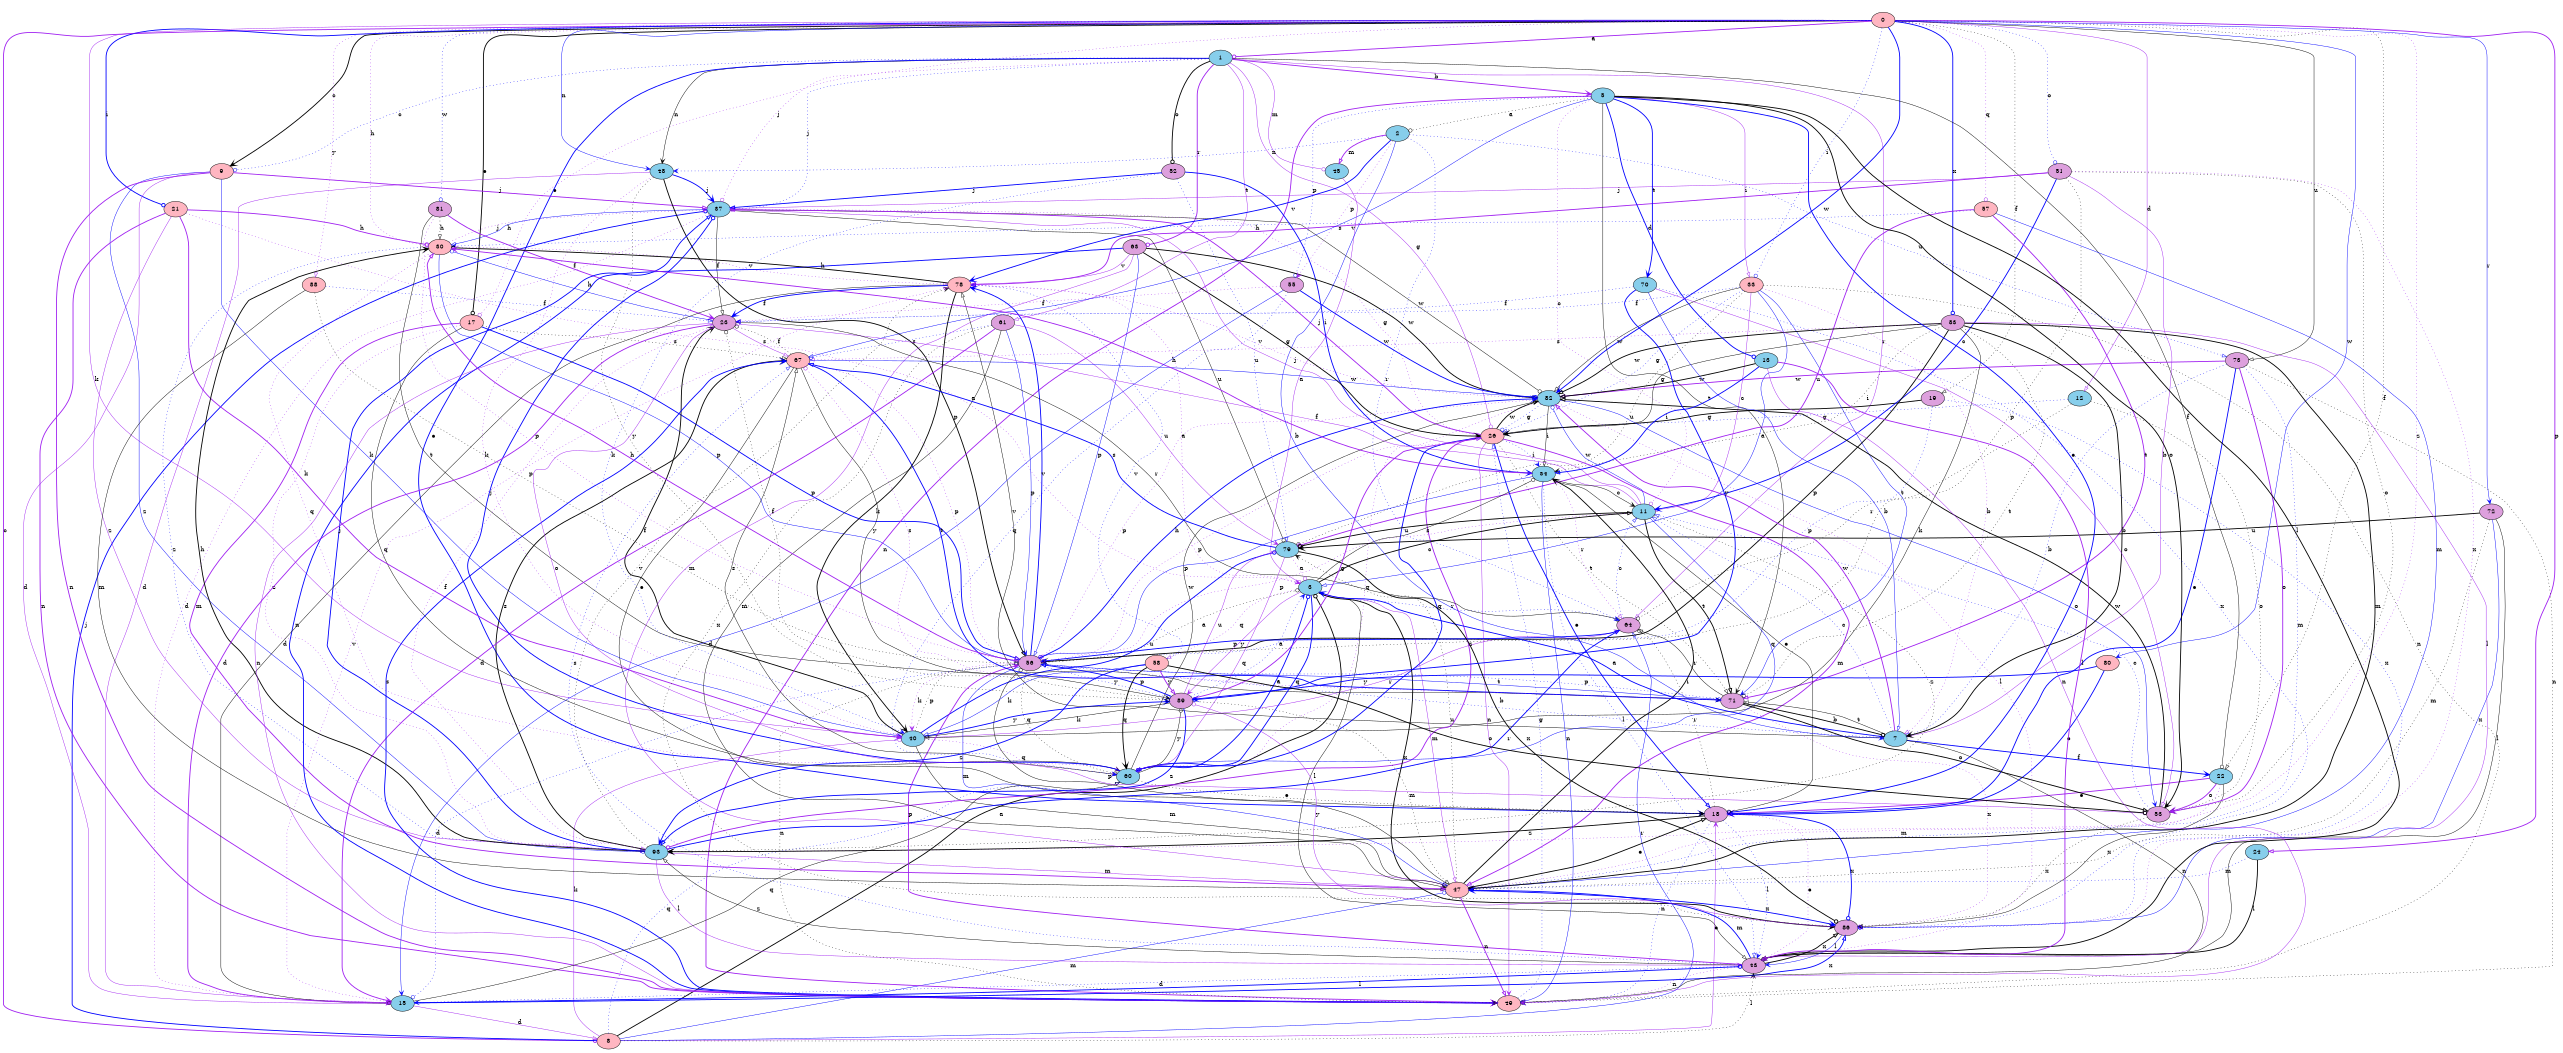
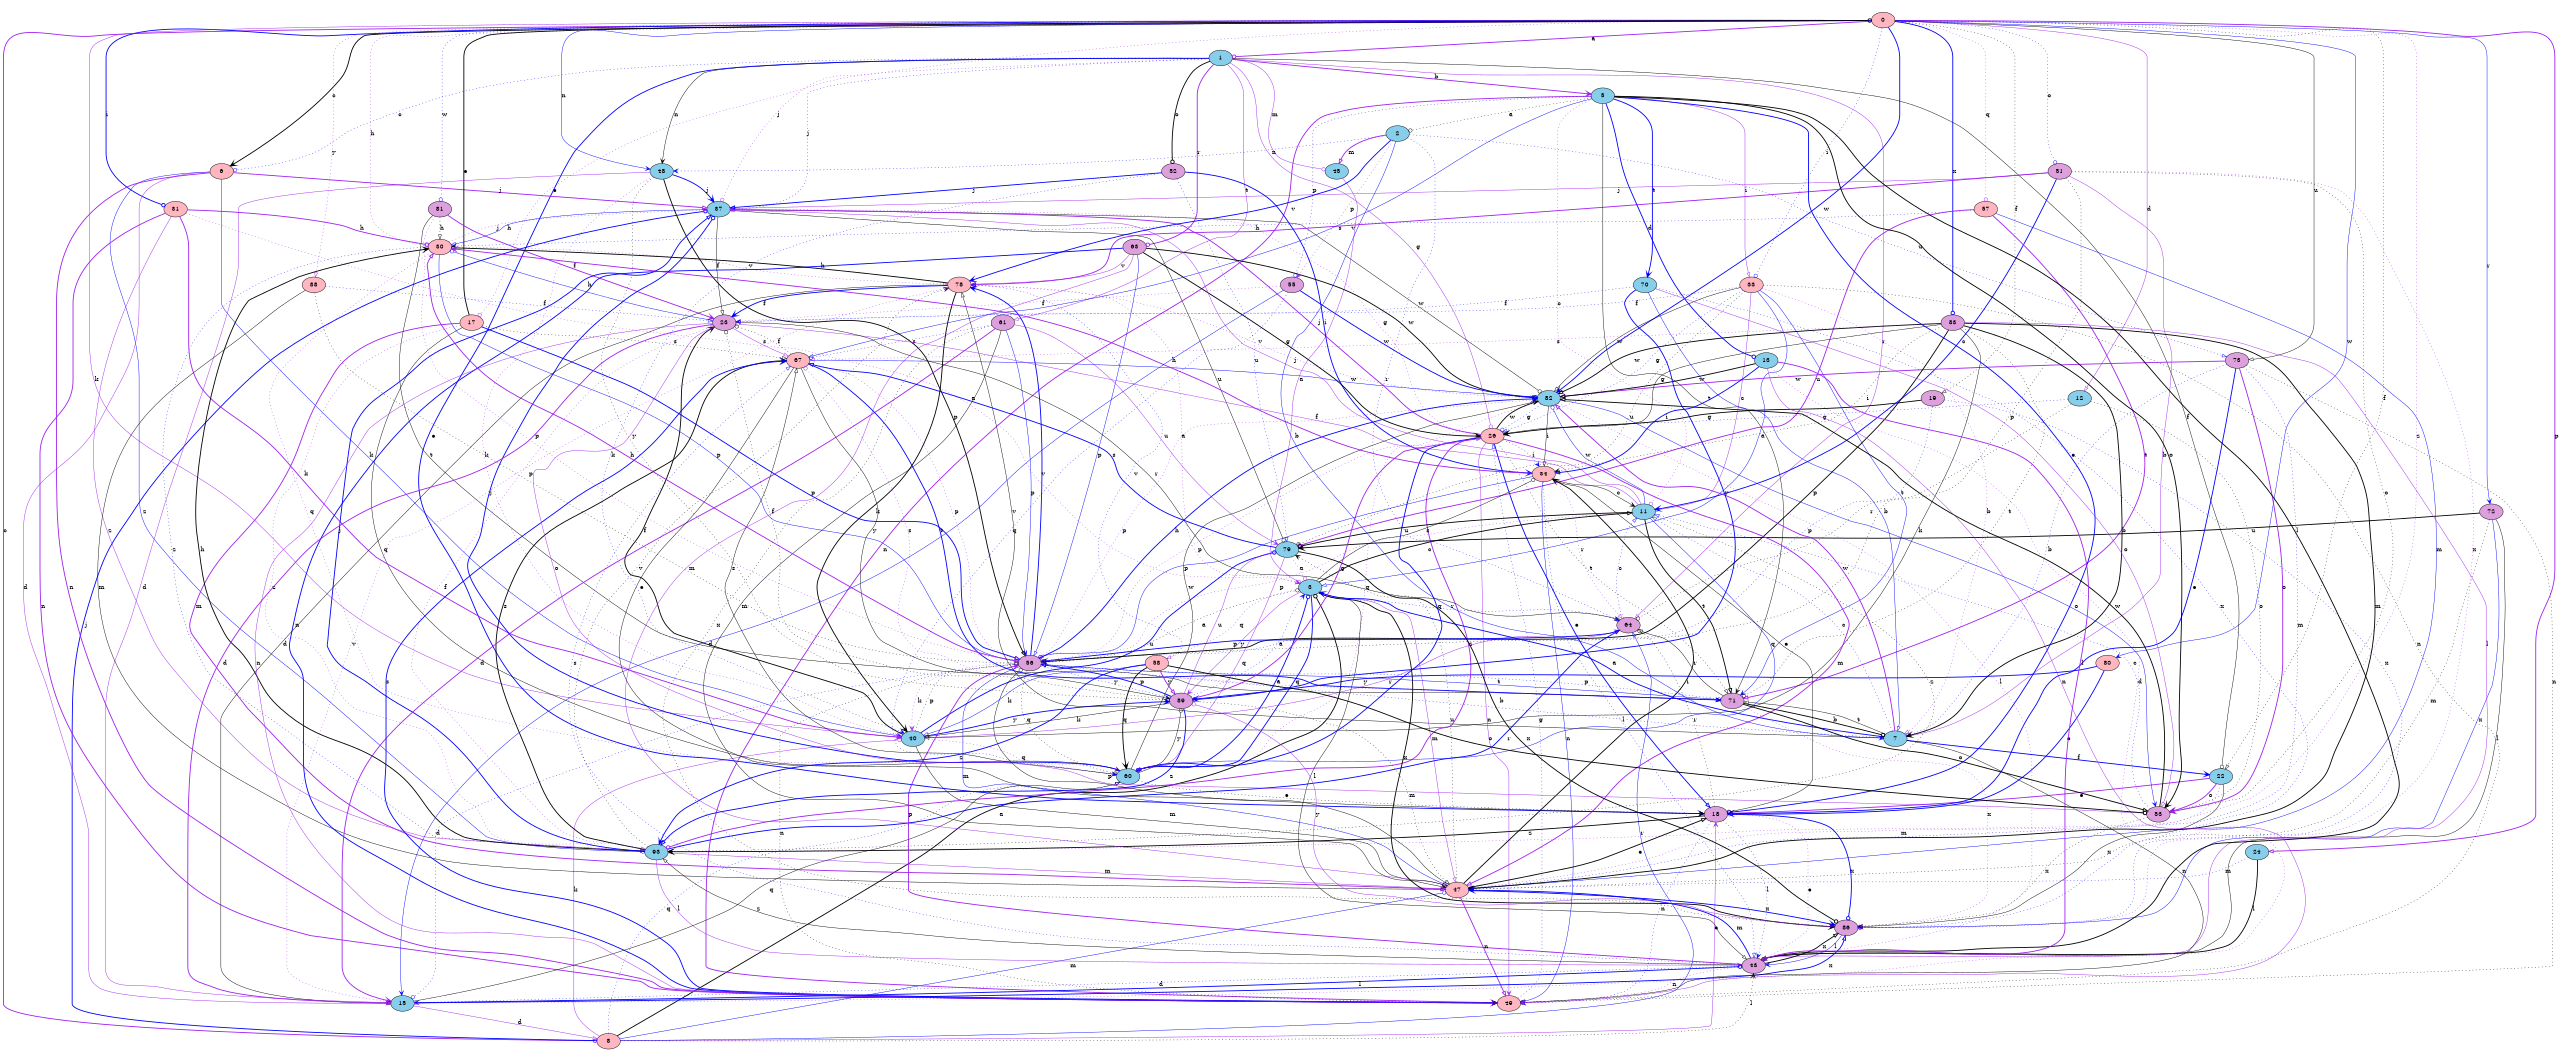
(1043, 26) -> (1031, 24)
(222, 171) -> (222, 171)
(176, 209) -> (176, 209)
(1544, 474) -> (1544, 474)
(215, 535) -> (1930, 965)
